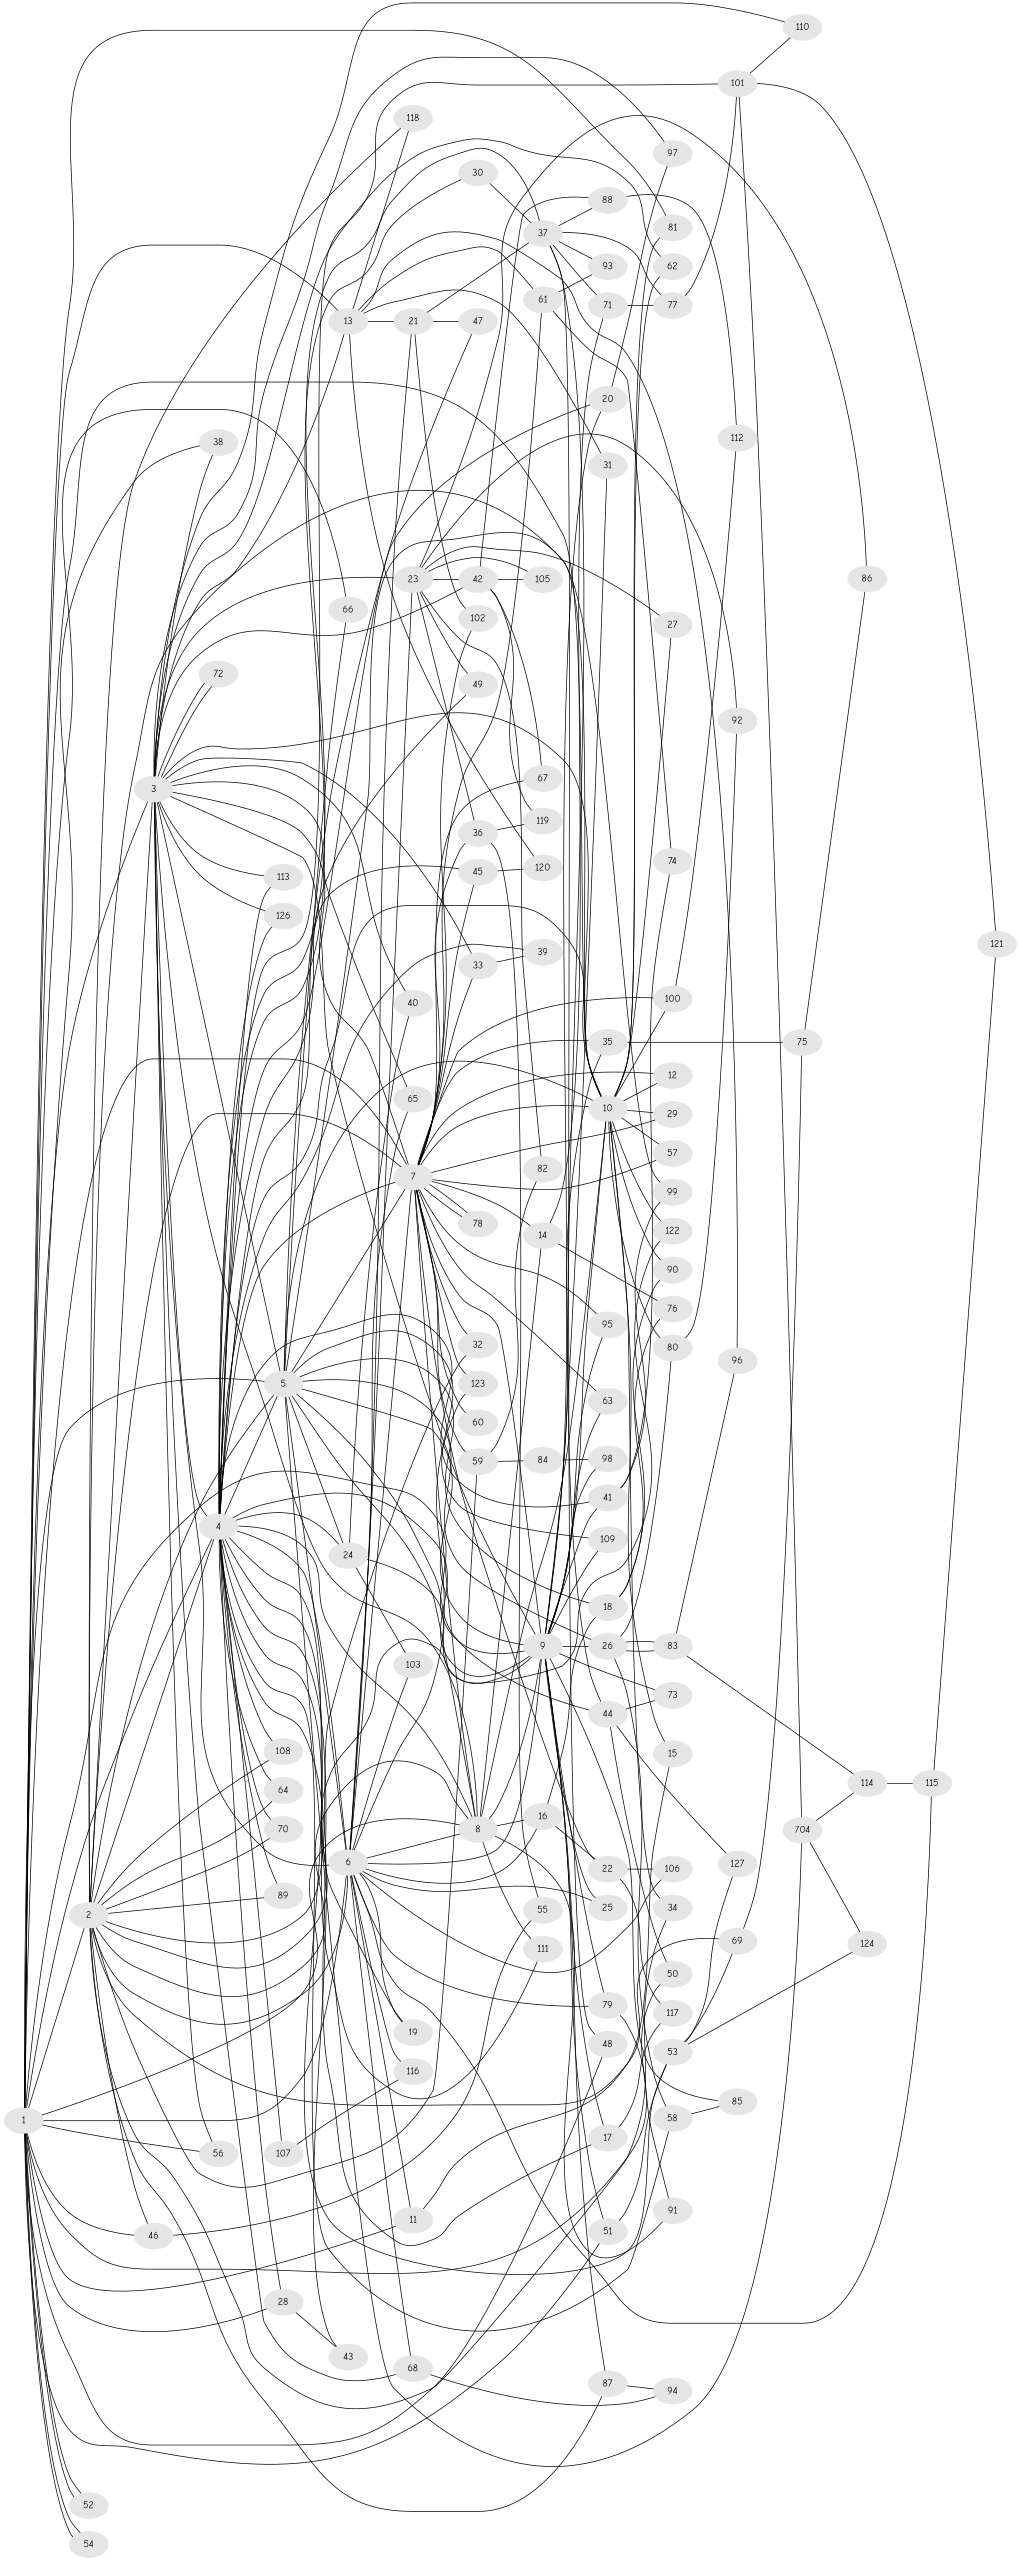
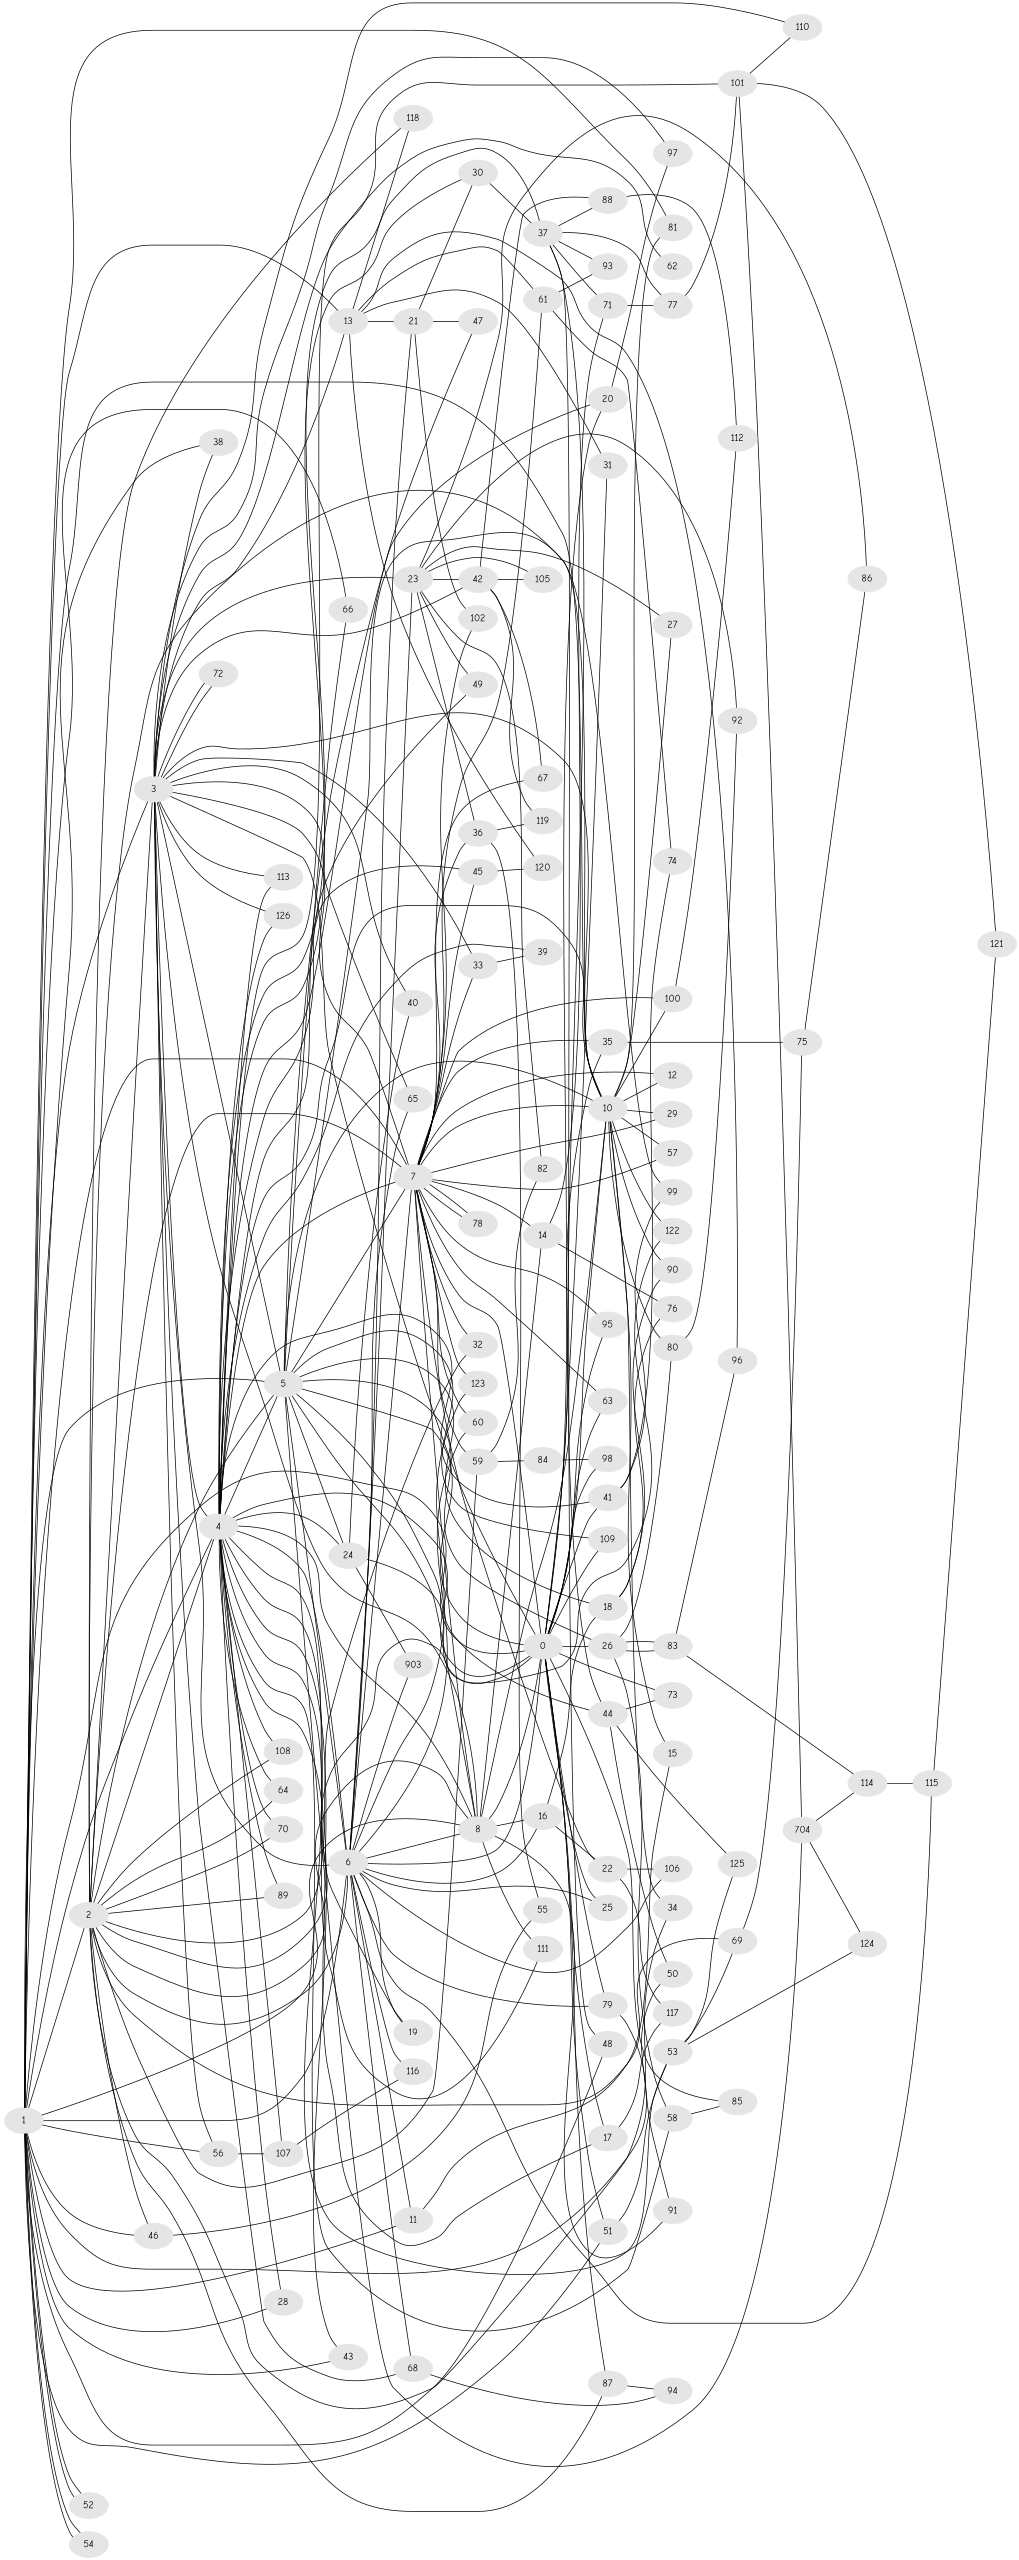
(478, 278) -> (446, 247)
(634, 686) -> none
(543, 1646) -> (543, 1646)
(413, 1665) -> (413, 1665)
none -> (445, 1685)
(738, 1864) -> (738, 1864)
none -> (251, 2154)
(316, 2330) -> (98, 2348)
